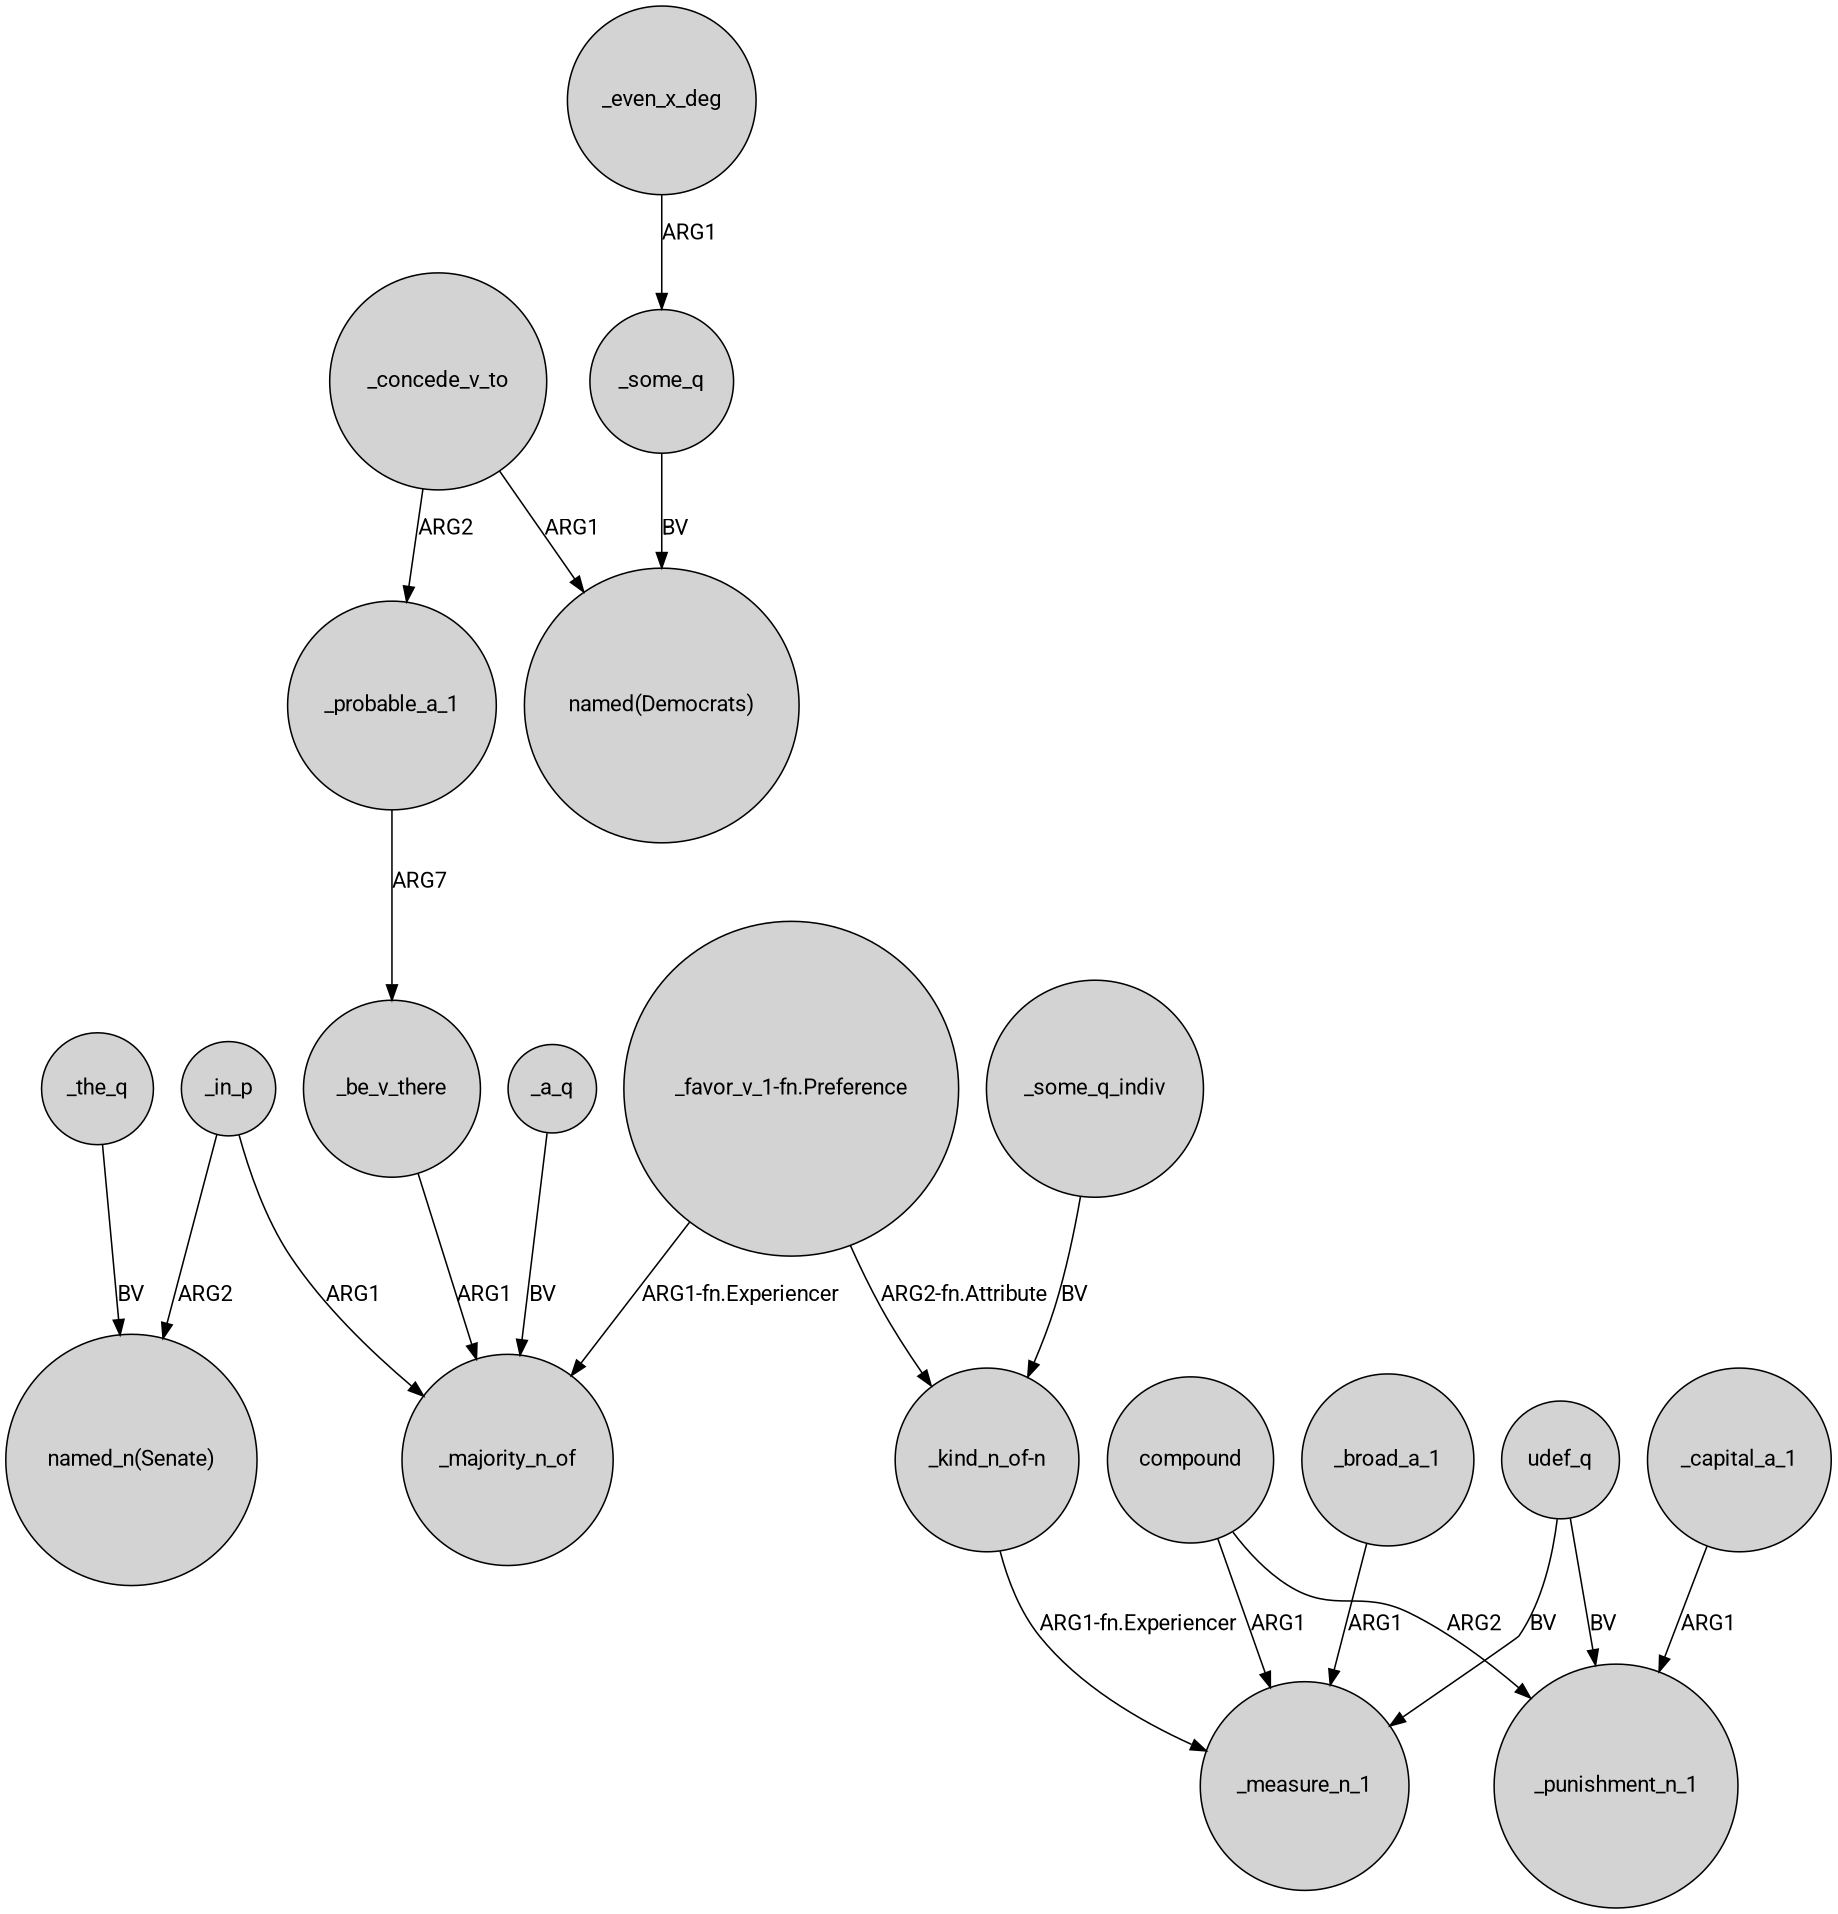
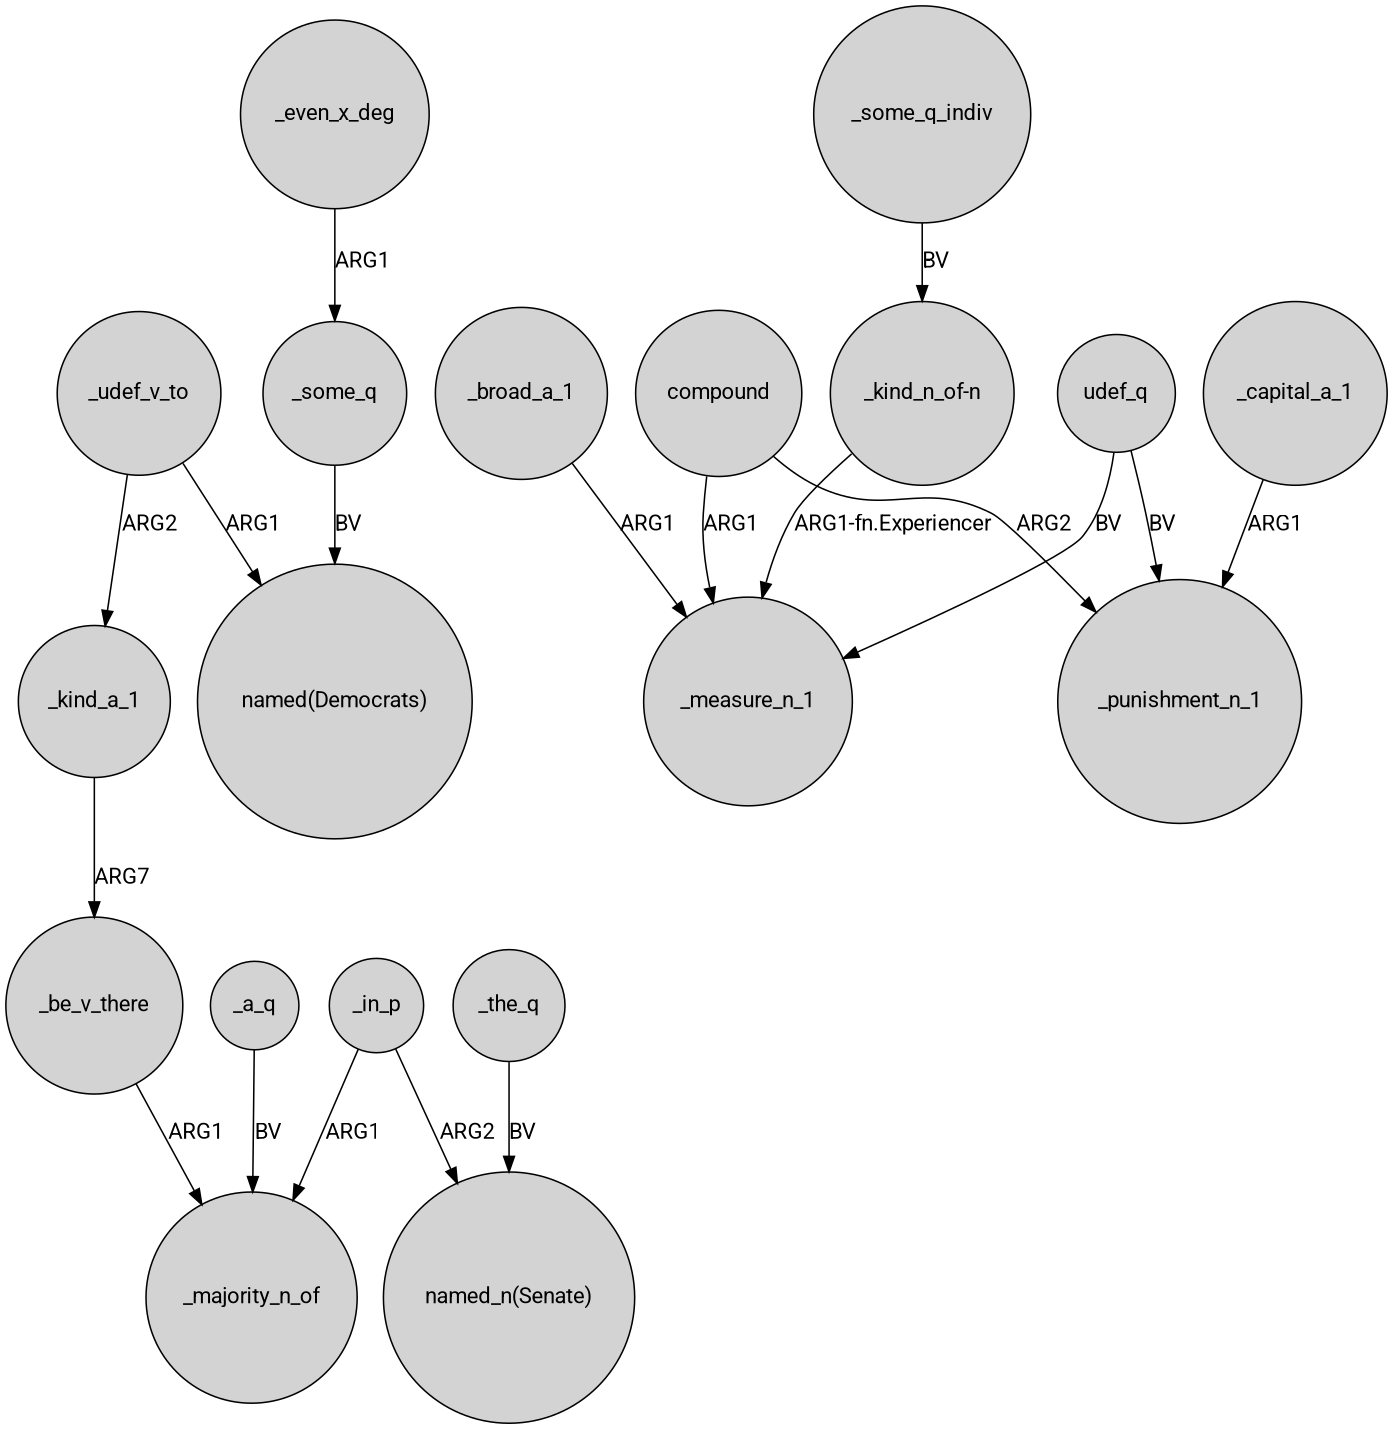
(438, 381) -> (139, 393)
(392, 705) -> (94, 701)
(791, 1089) -> none
